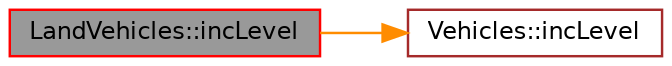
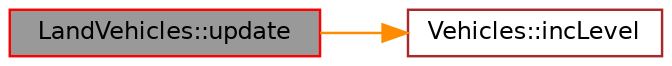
(165, 33) -> (165, 33)
